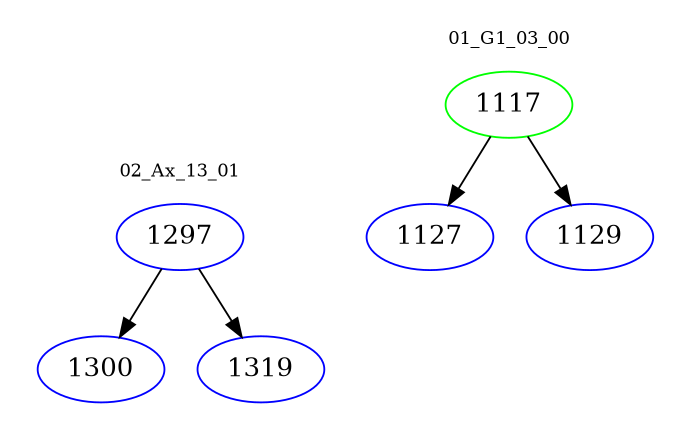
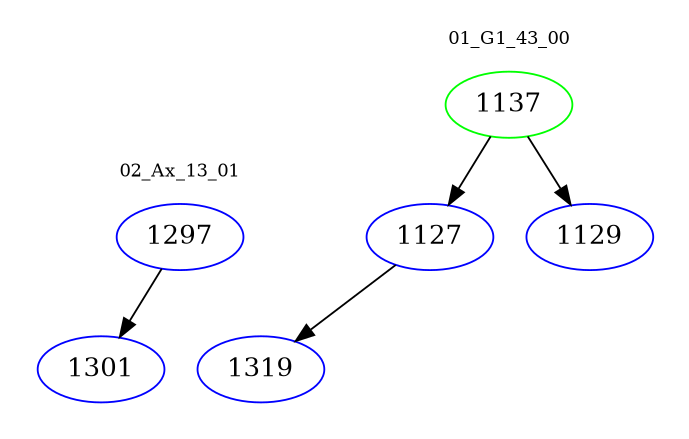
(510, 40) -> (510, 40)
(509, 105) -> (509, 105)
(215, 295) -> (353, 297)
(101, 369) -> (101, 369)
